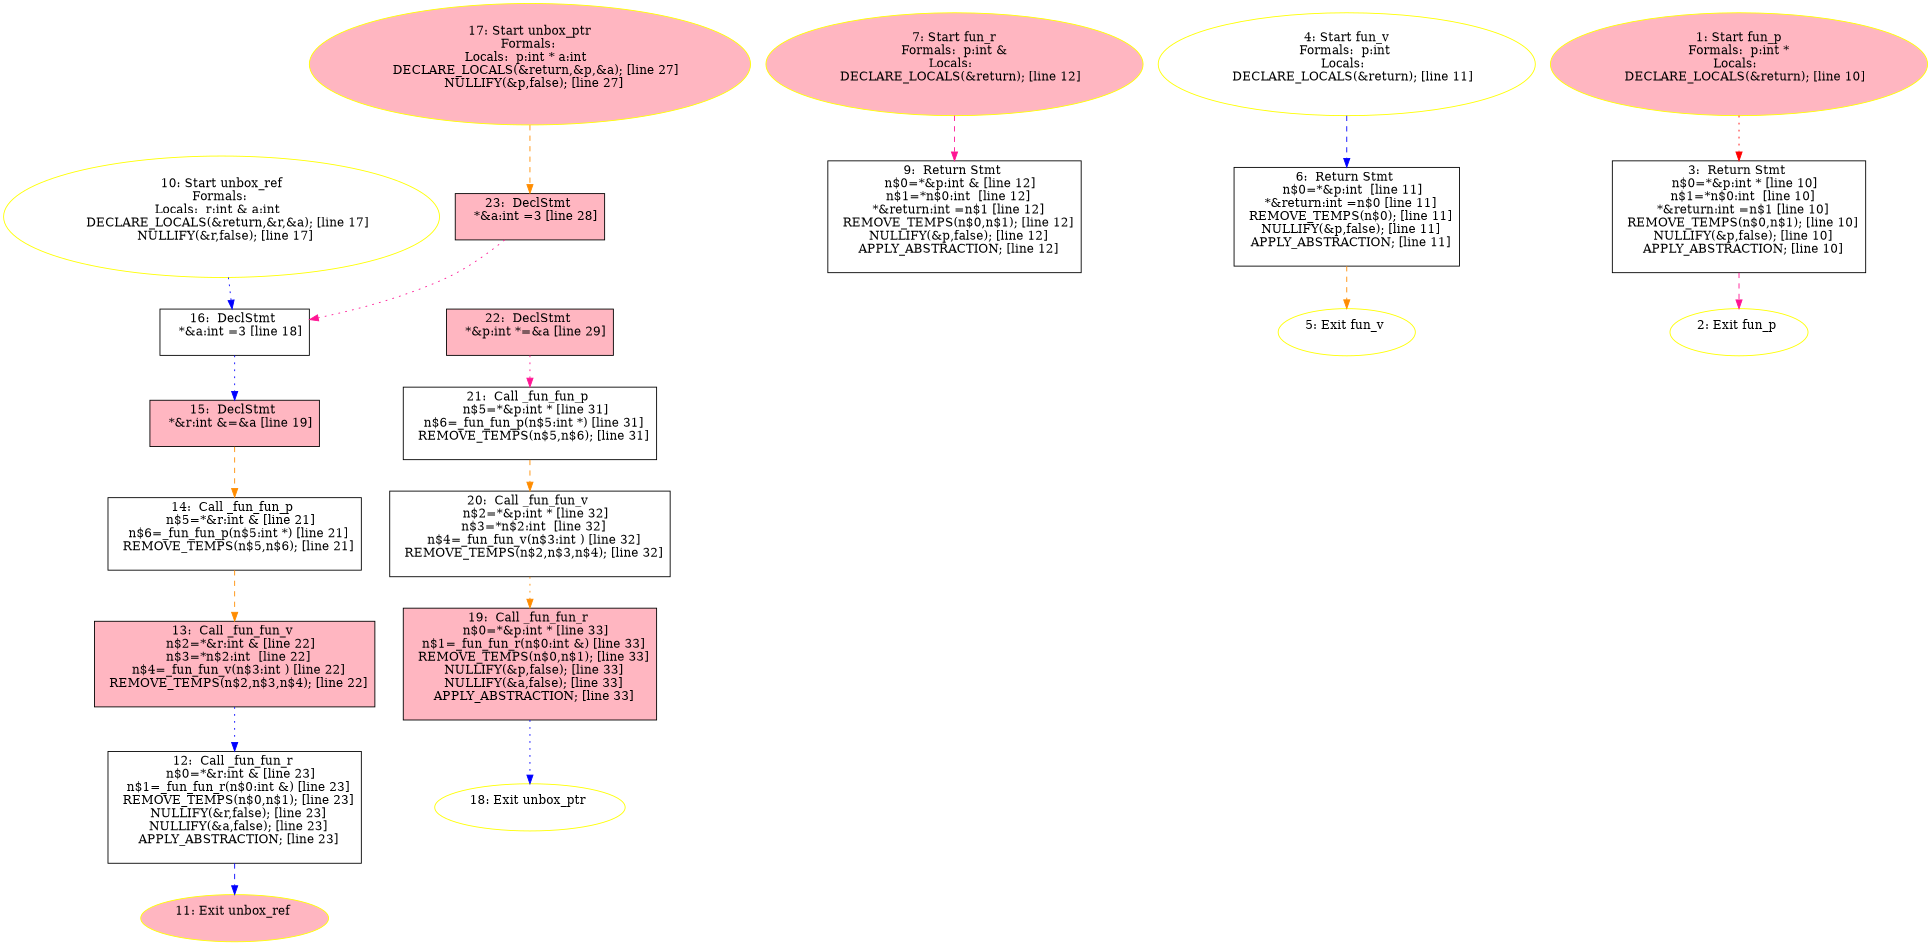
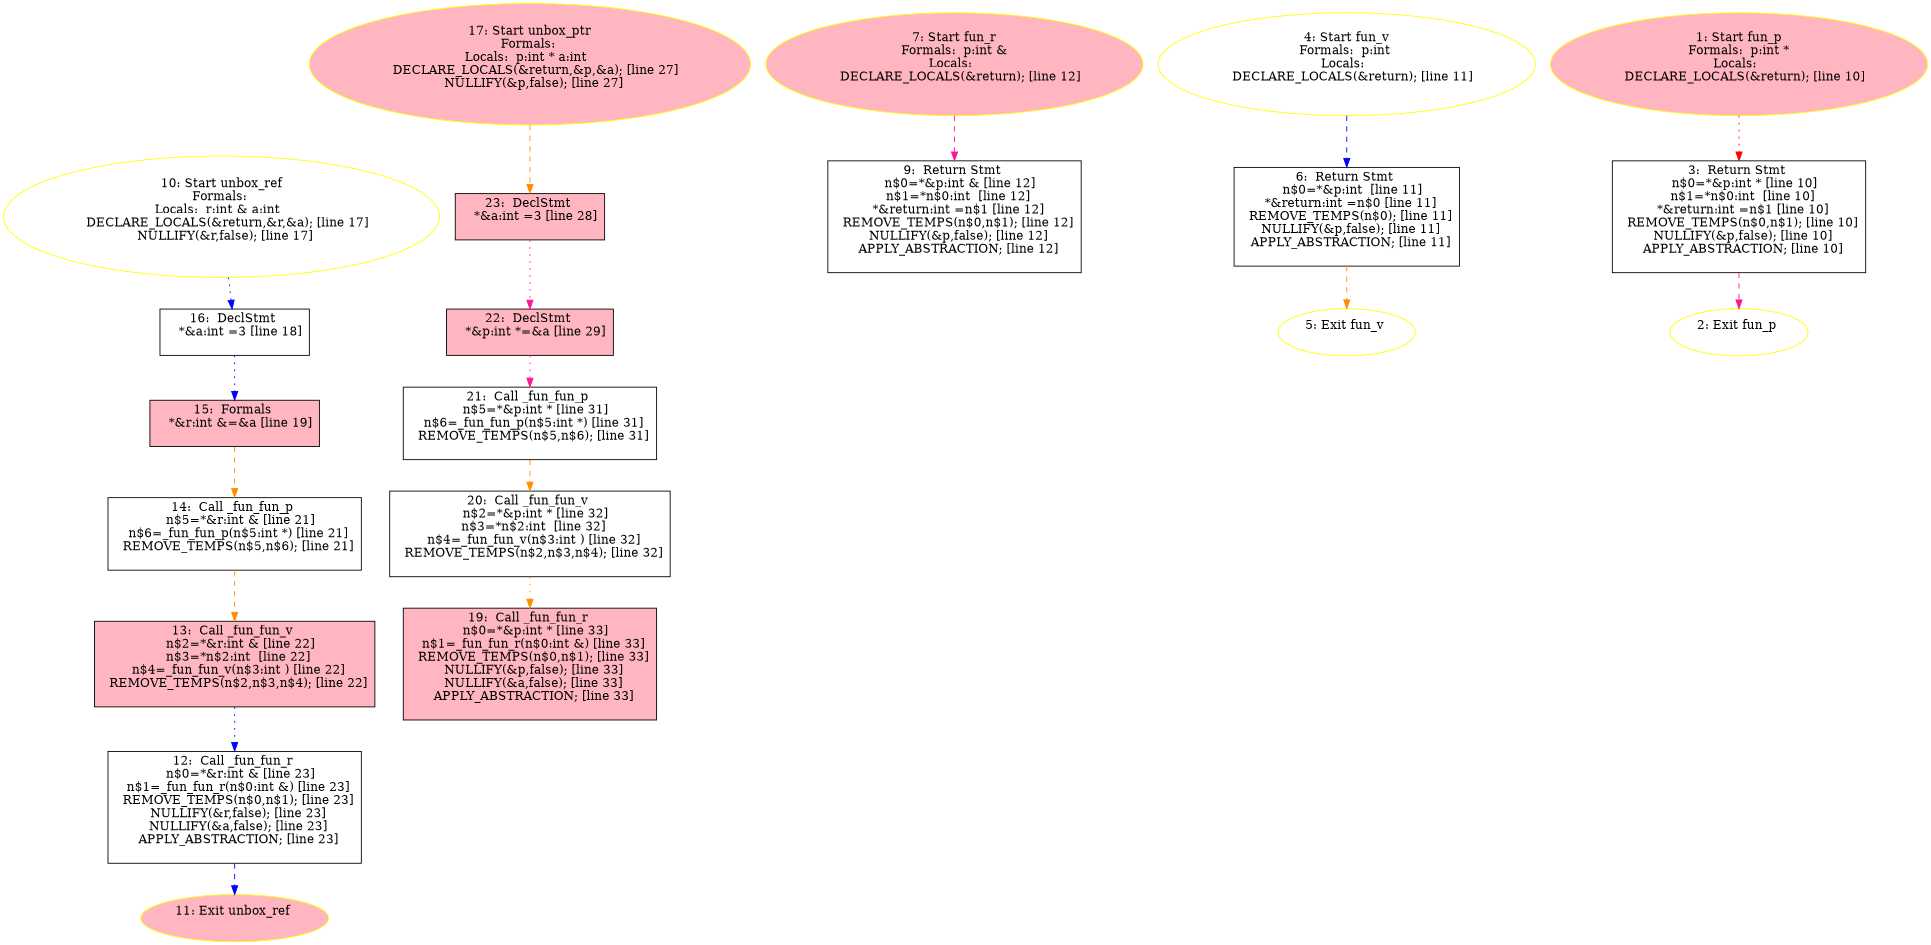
(416, 290) -> (530, 270)
(235, 423) -> (235, 423)
(530, 807) -> none
